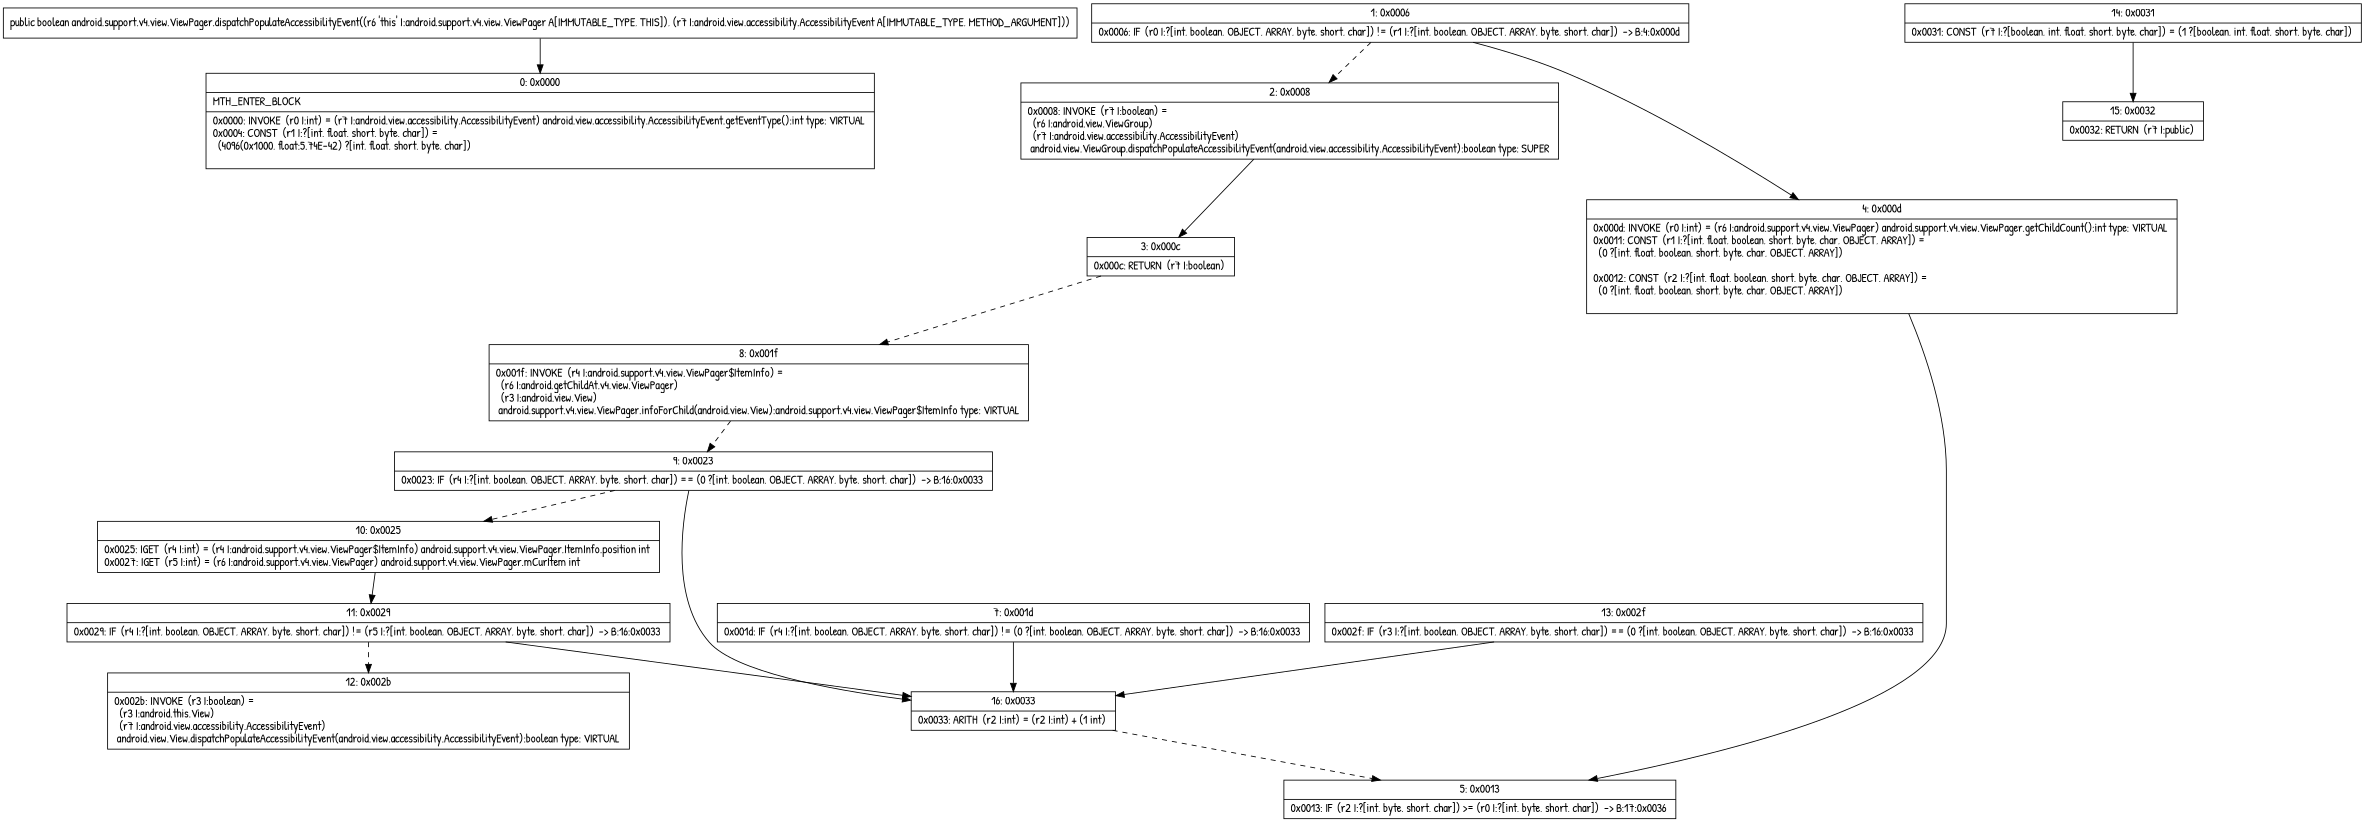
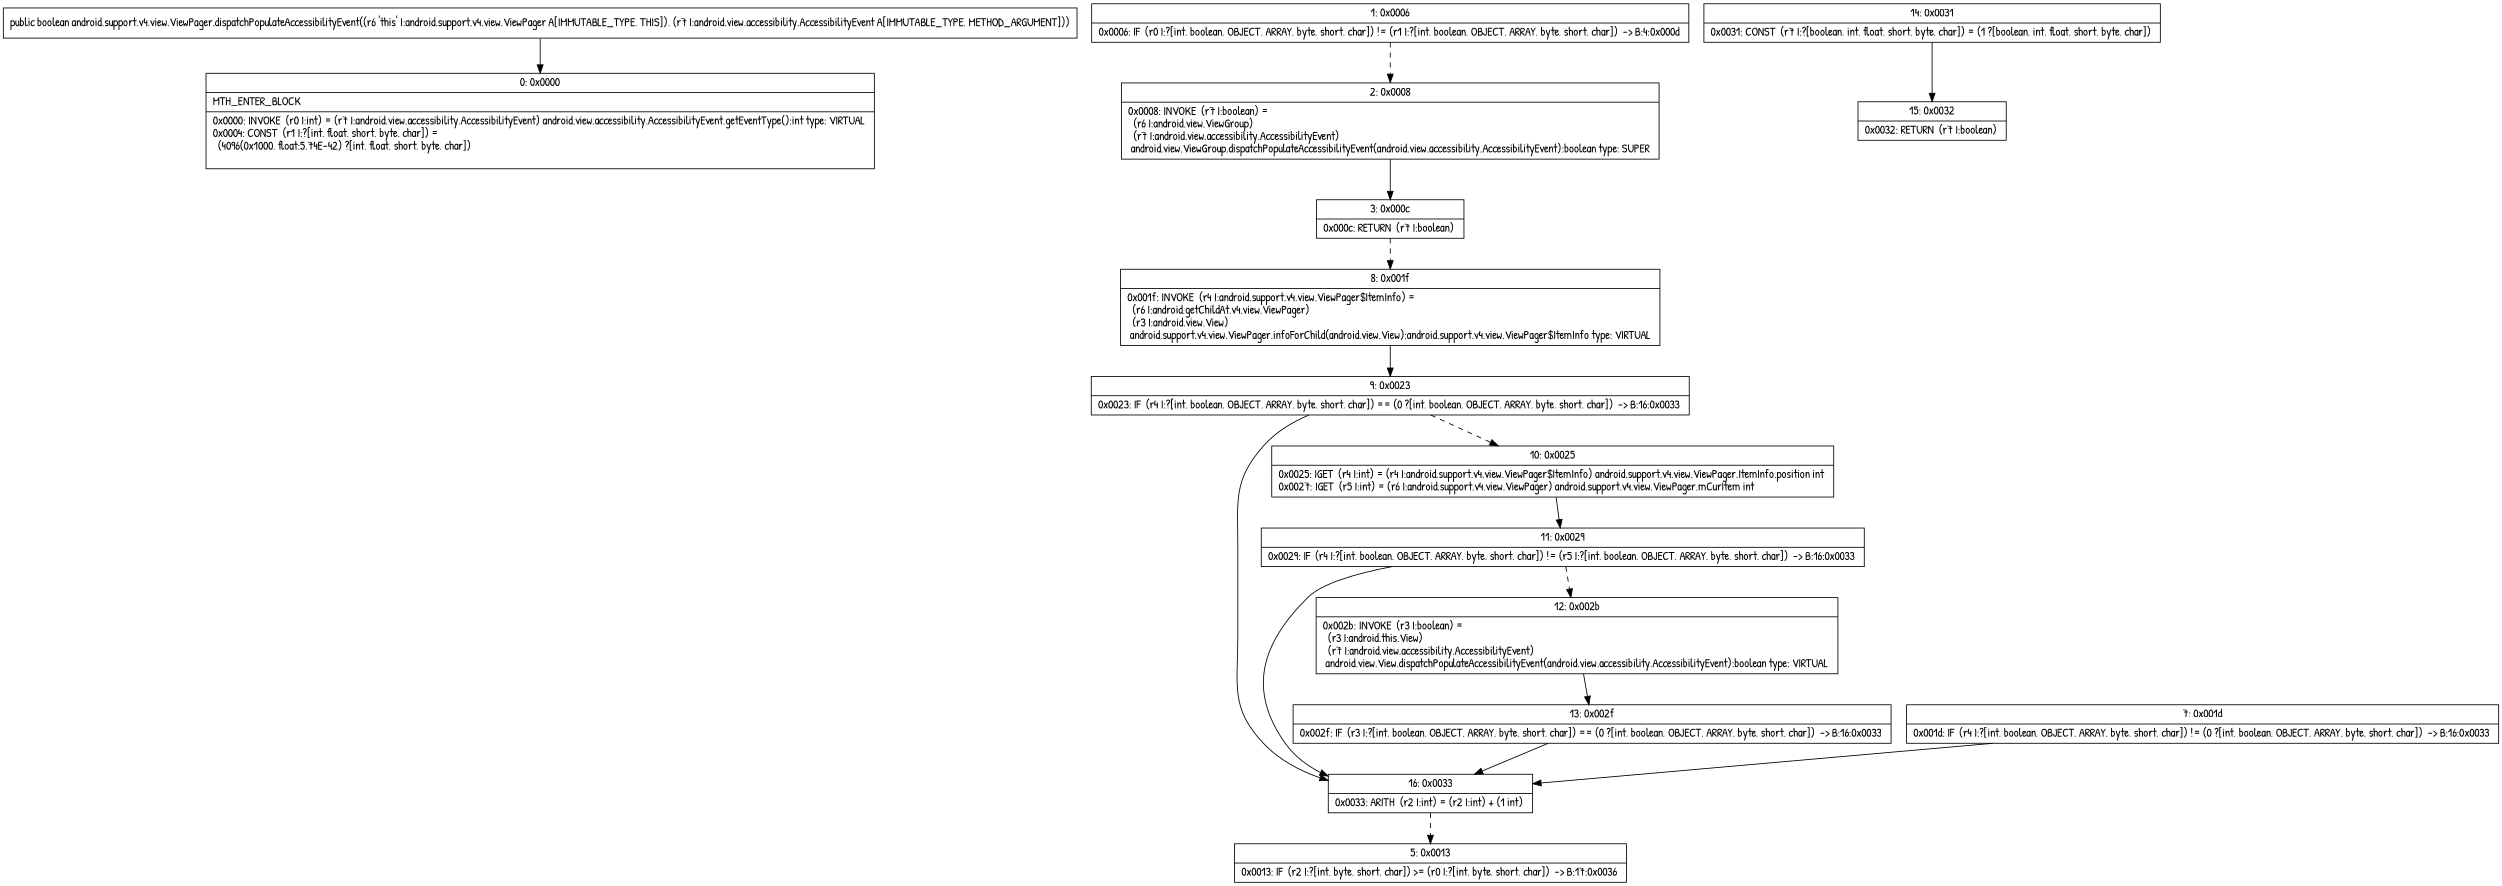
(2133, 130) -> (1932, 130)
(1882, 257) -> none
(722, 433) -> (1390, 357)
none -> (1585, 685)
